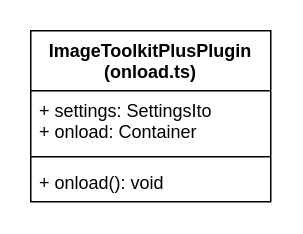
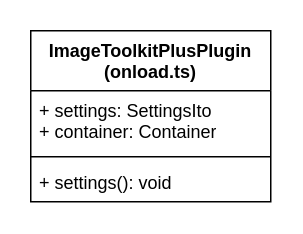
(146, 123) -> (146, 123)
(109, 184) -> (119, 184)
